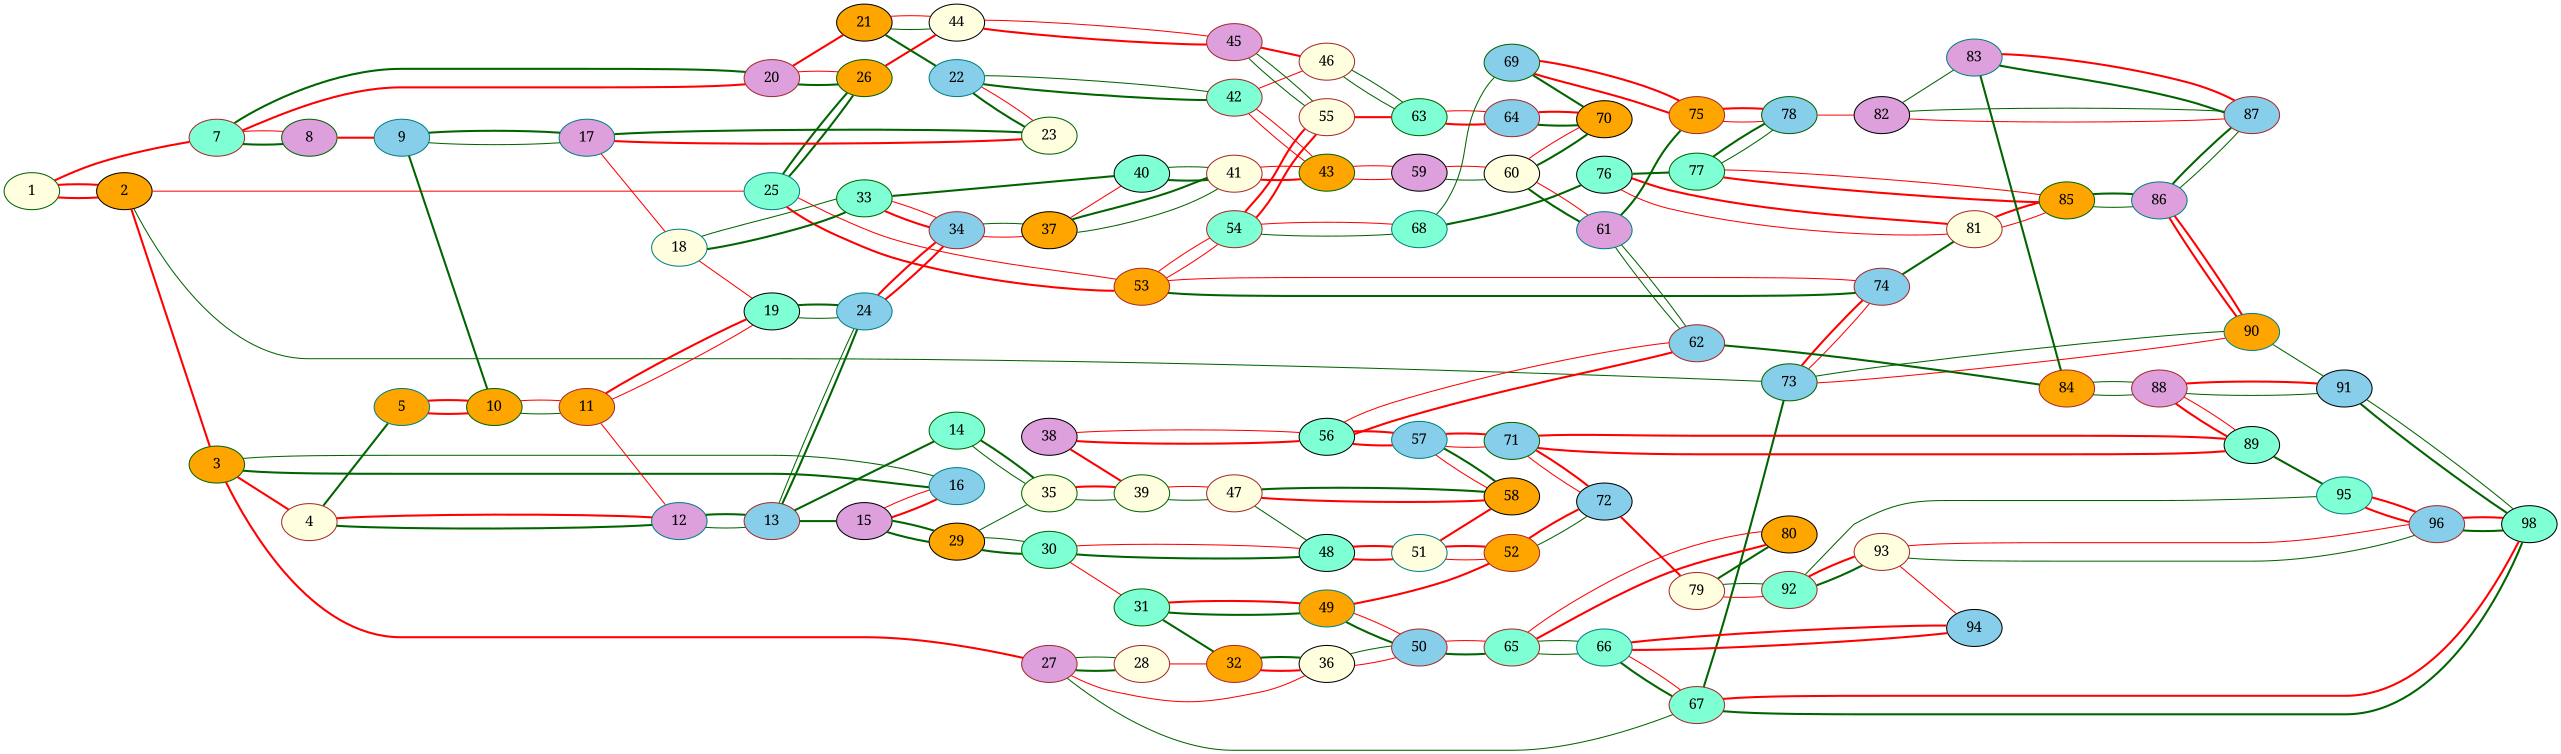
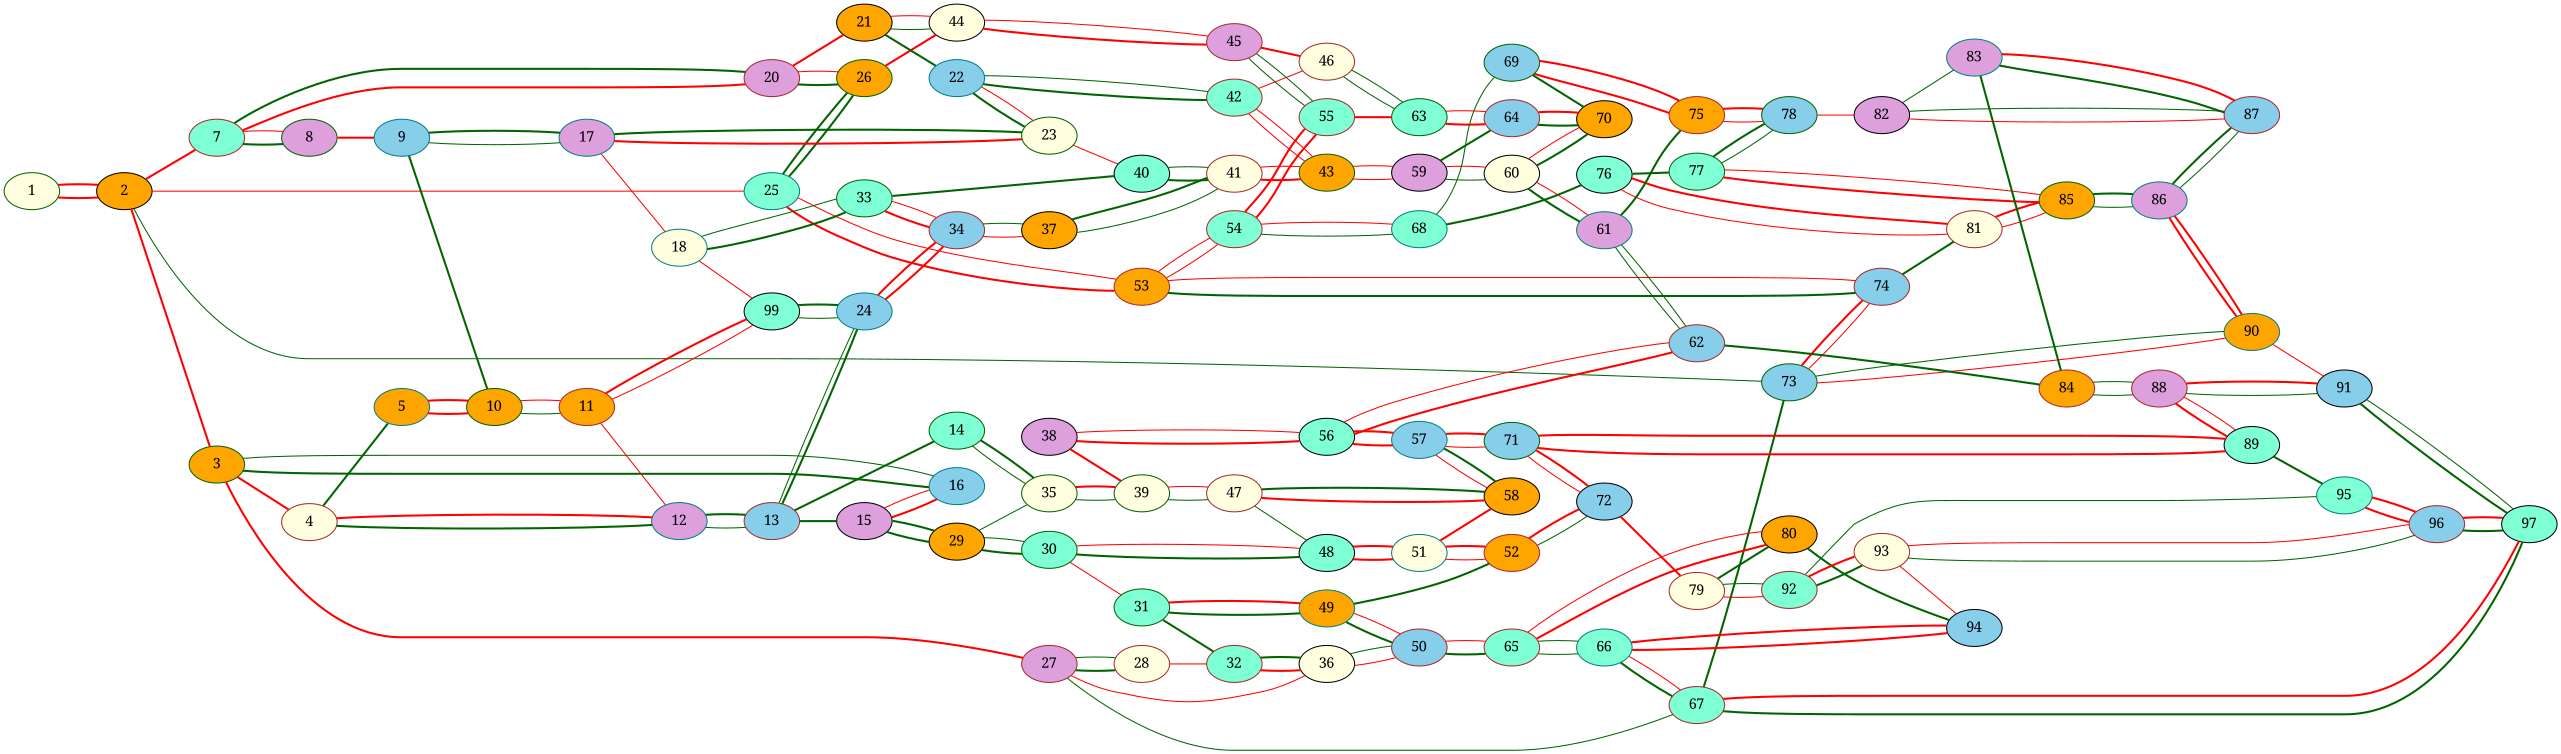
(1327, 117) -> (1327, 117)
none -> (1458, 150)
(121, 156) -> (171, 164)
(1096, 202) -> (1096, 155)
(772, 311) -> (772, 311)
(2298, 360) -> (2298, 360)
(2529, 524) -> (2529, 524)
(1423, 588) -> (1423, 588)
none -> (1875, 590)
(1234, 664) -> (1234, 664)
